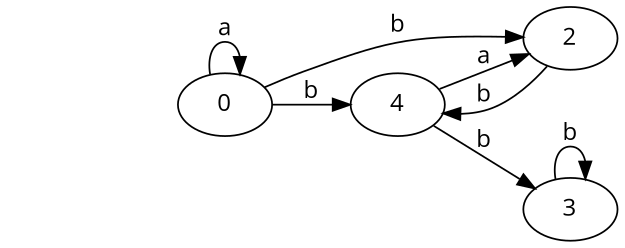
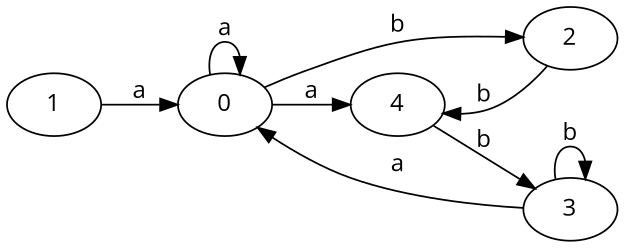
(476, 75) -> none
(311, 92) -> (311, 92)
none -> (54, 105)
none -> (393, 190)
